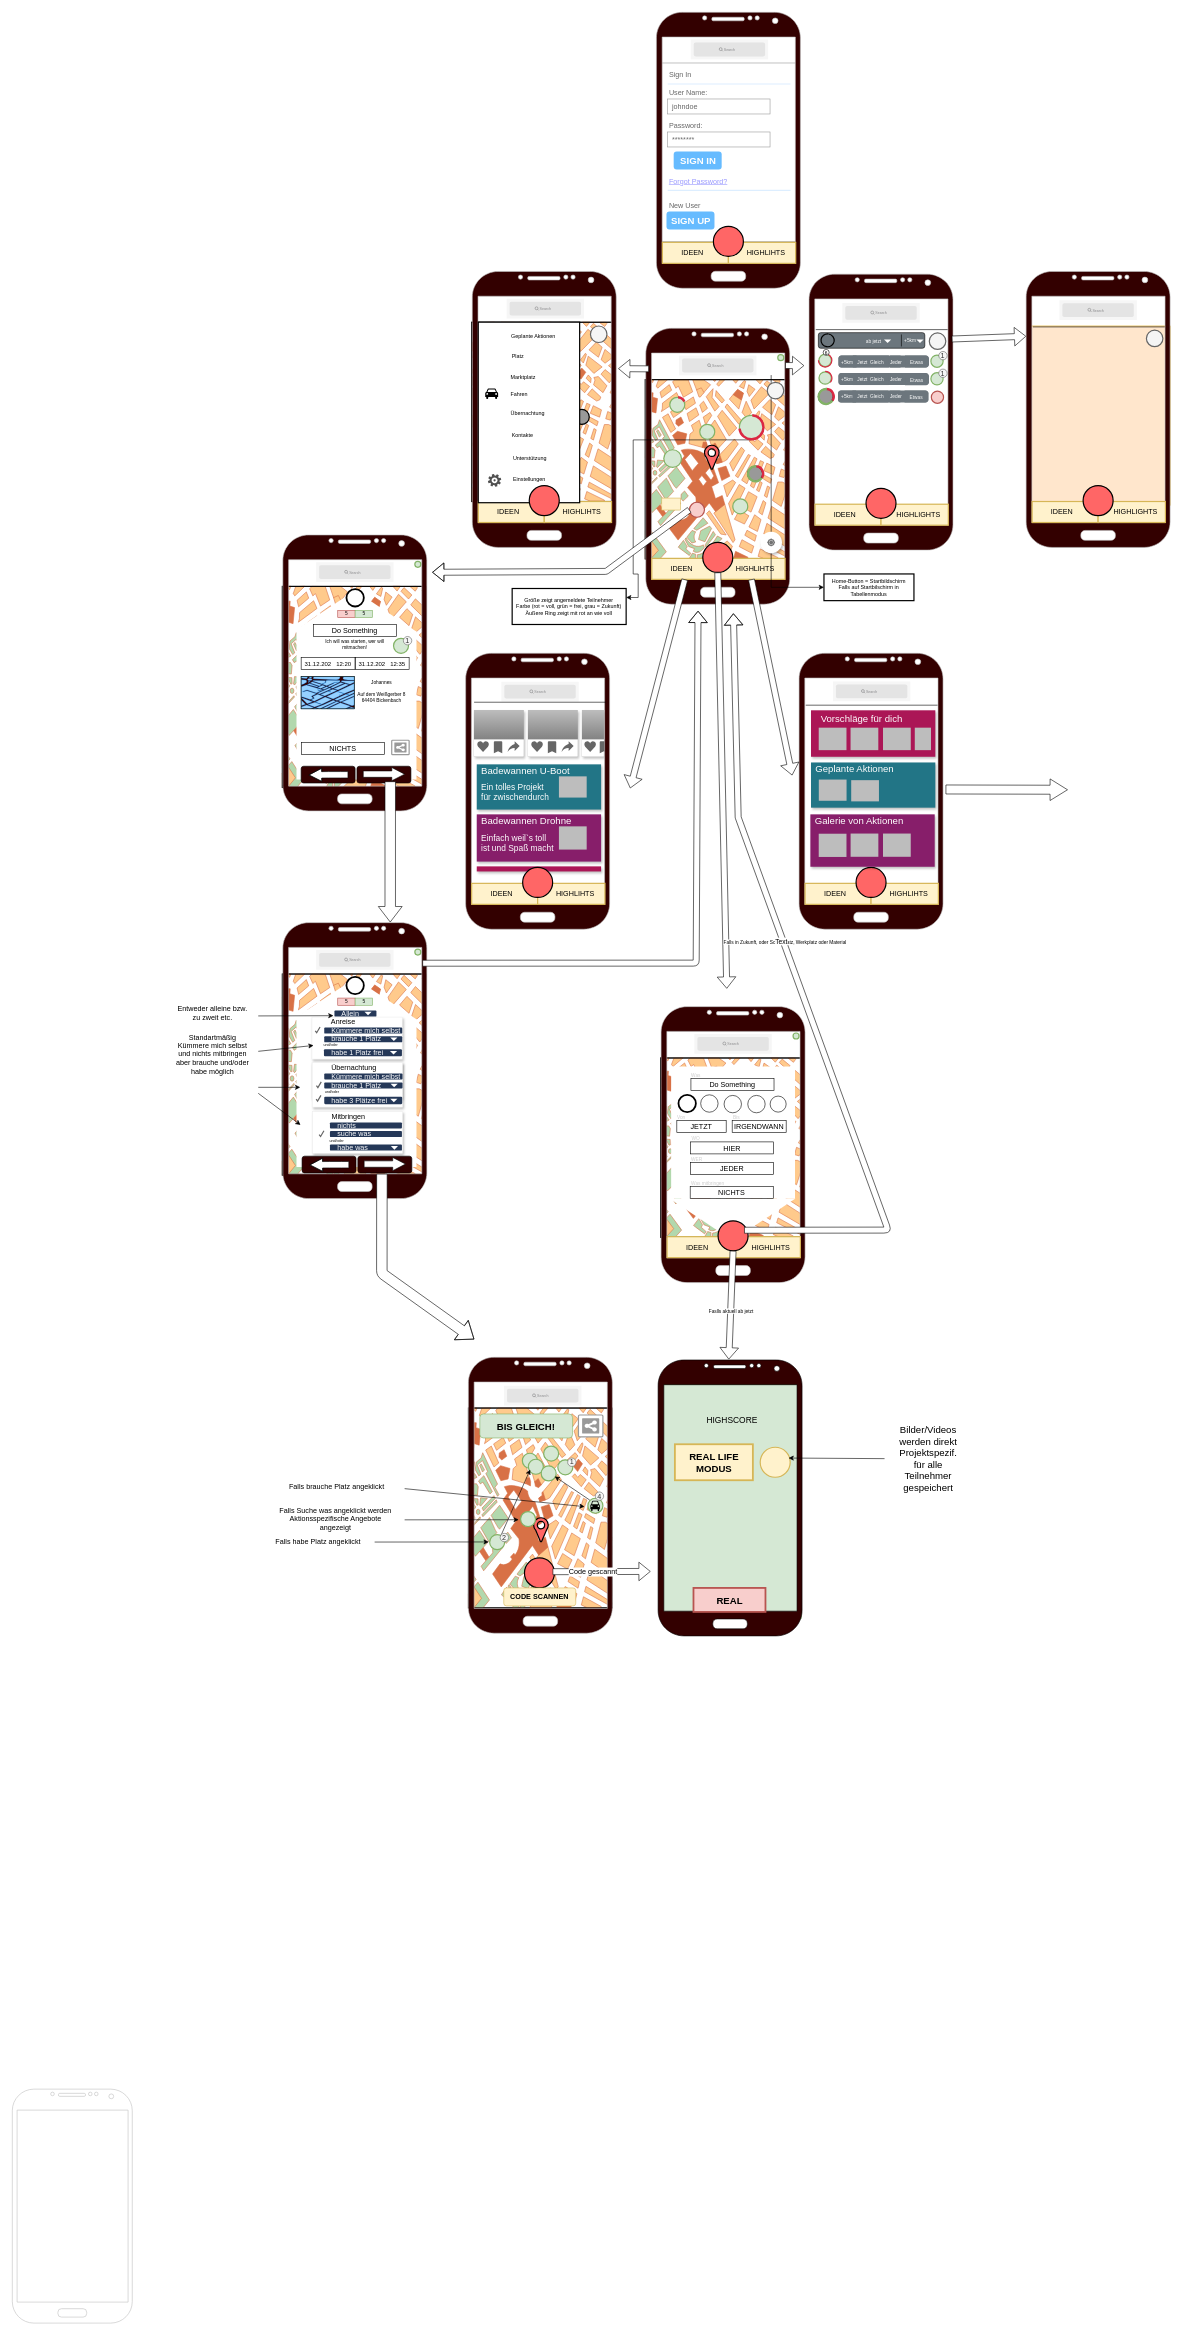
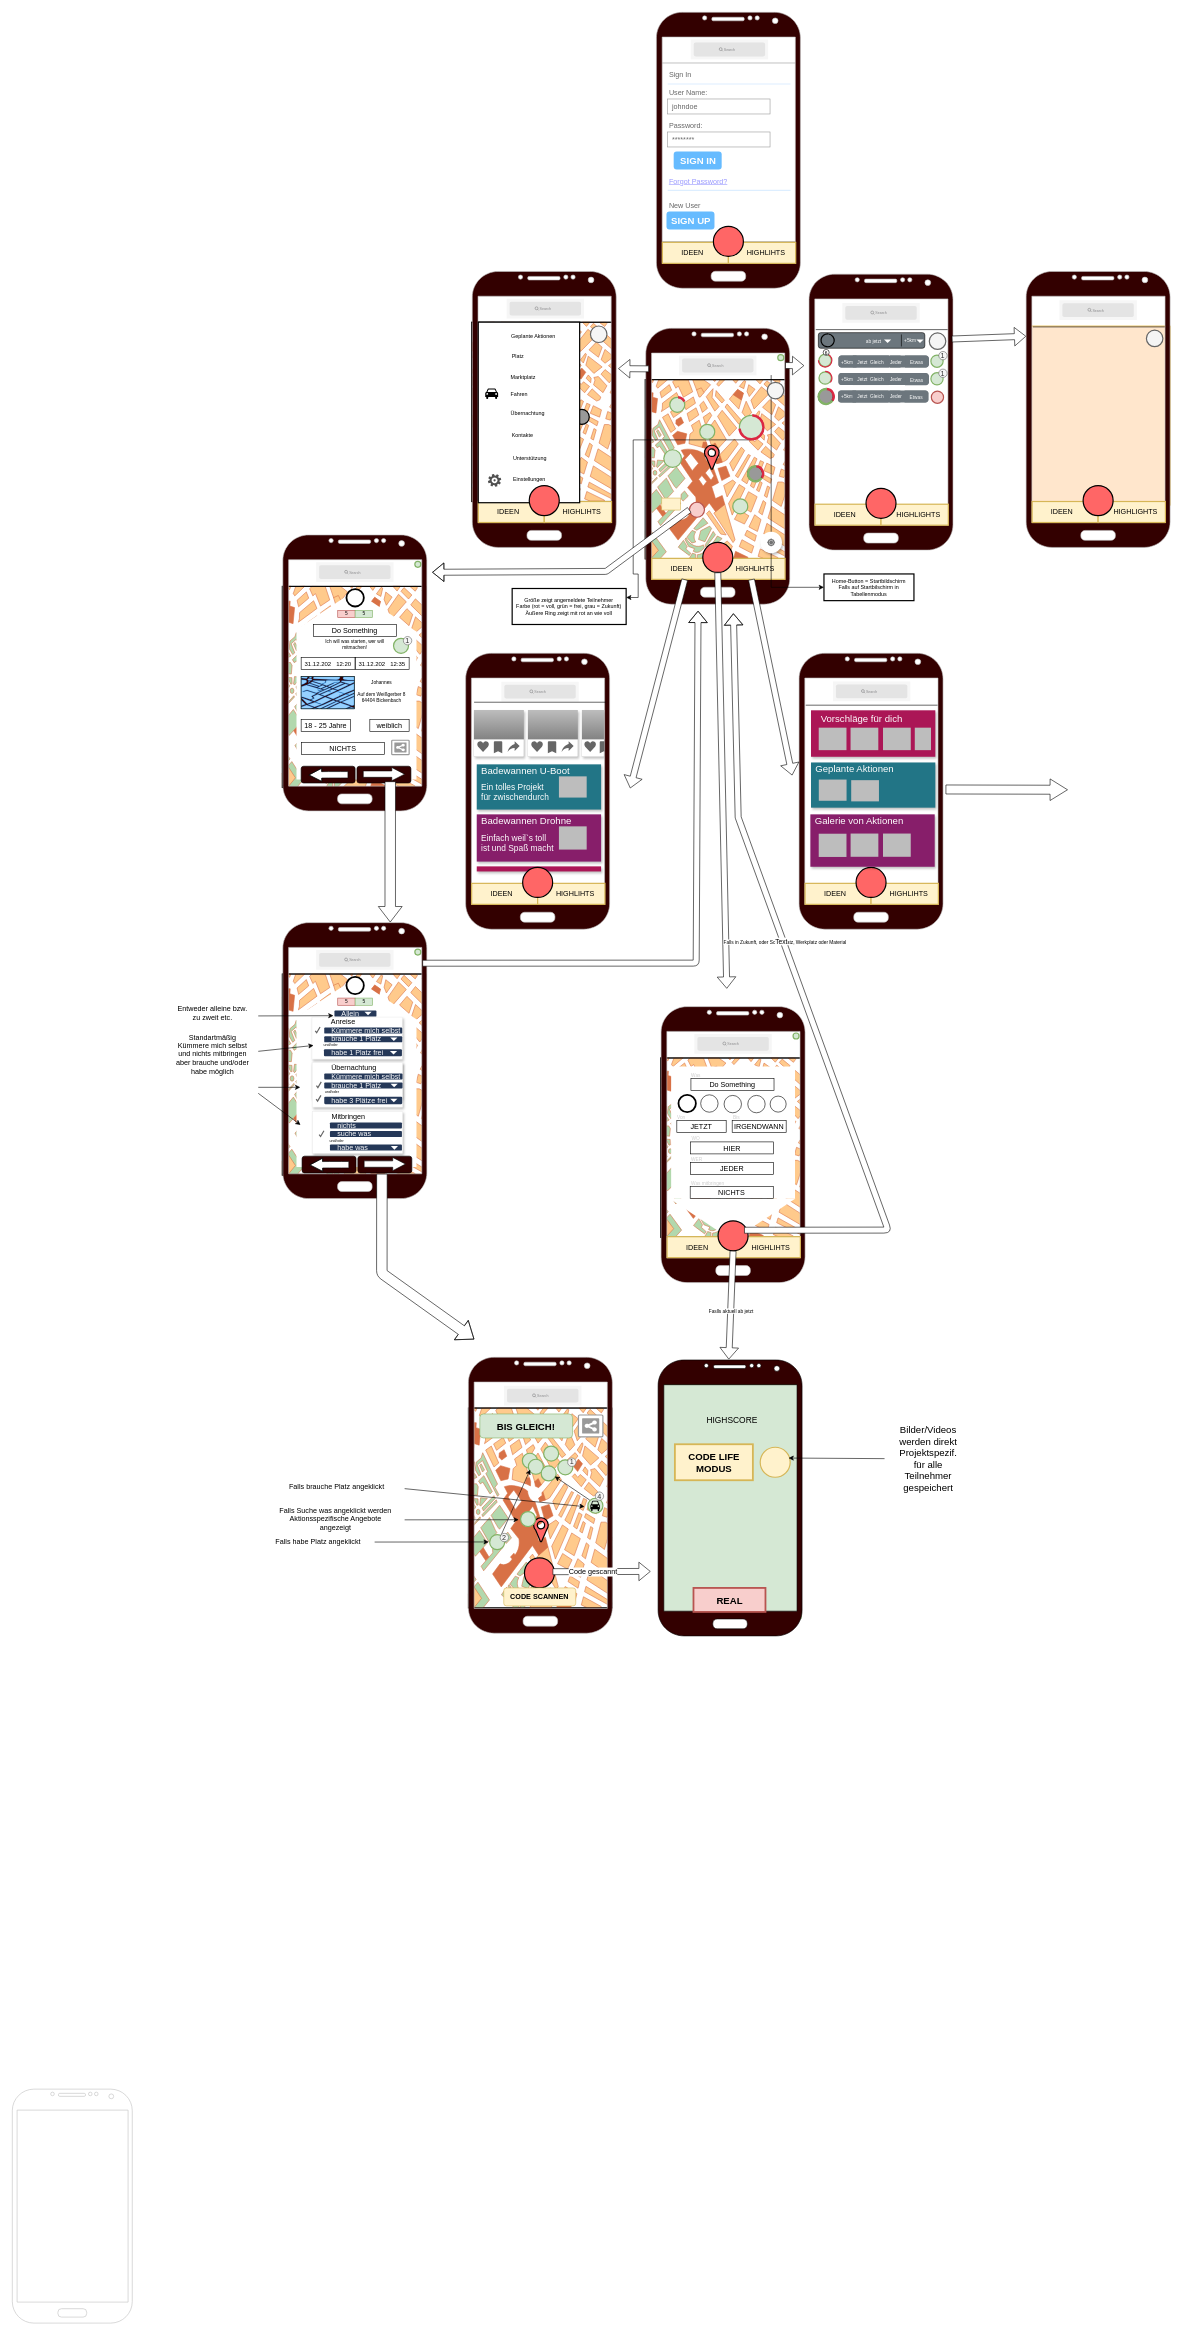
none -> (326, 726)
none -> (390, 726)
(714, 1463) -> (714, 1463)
